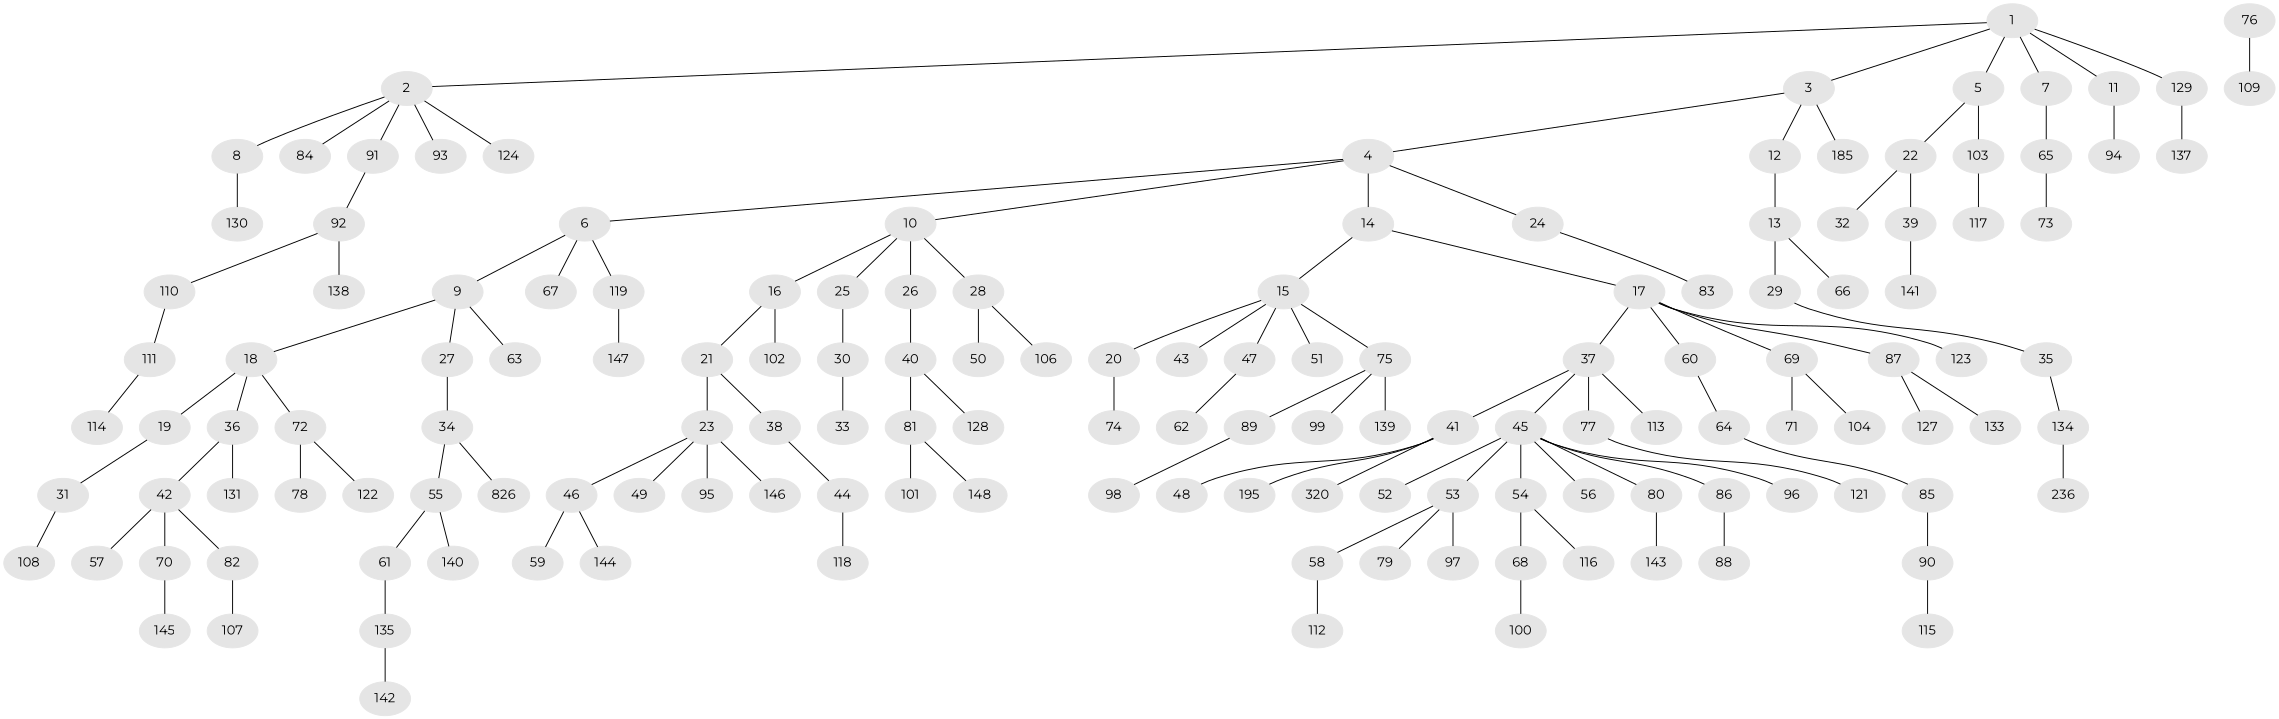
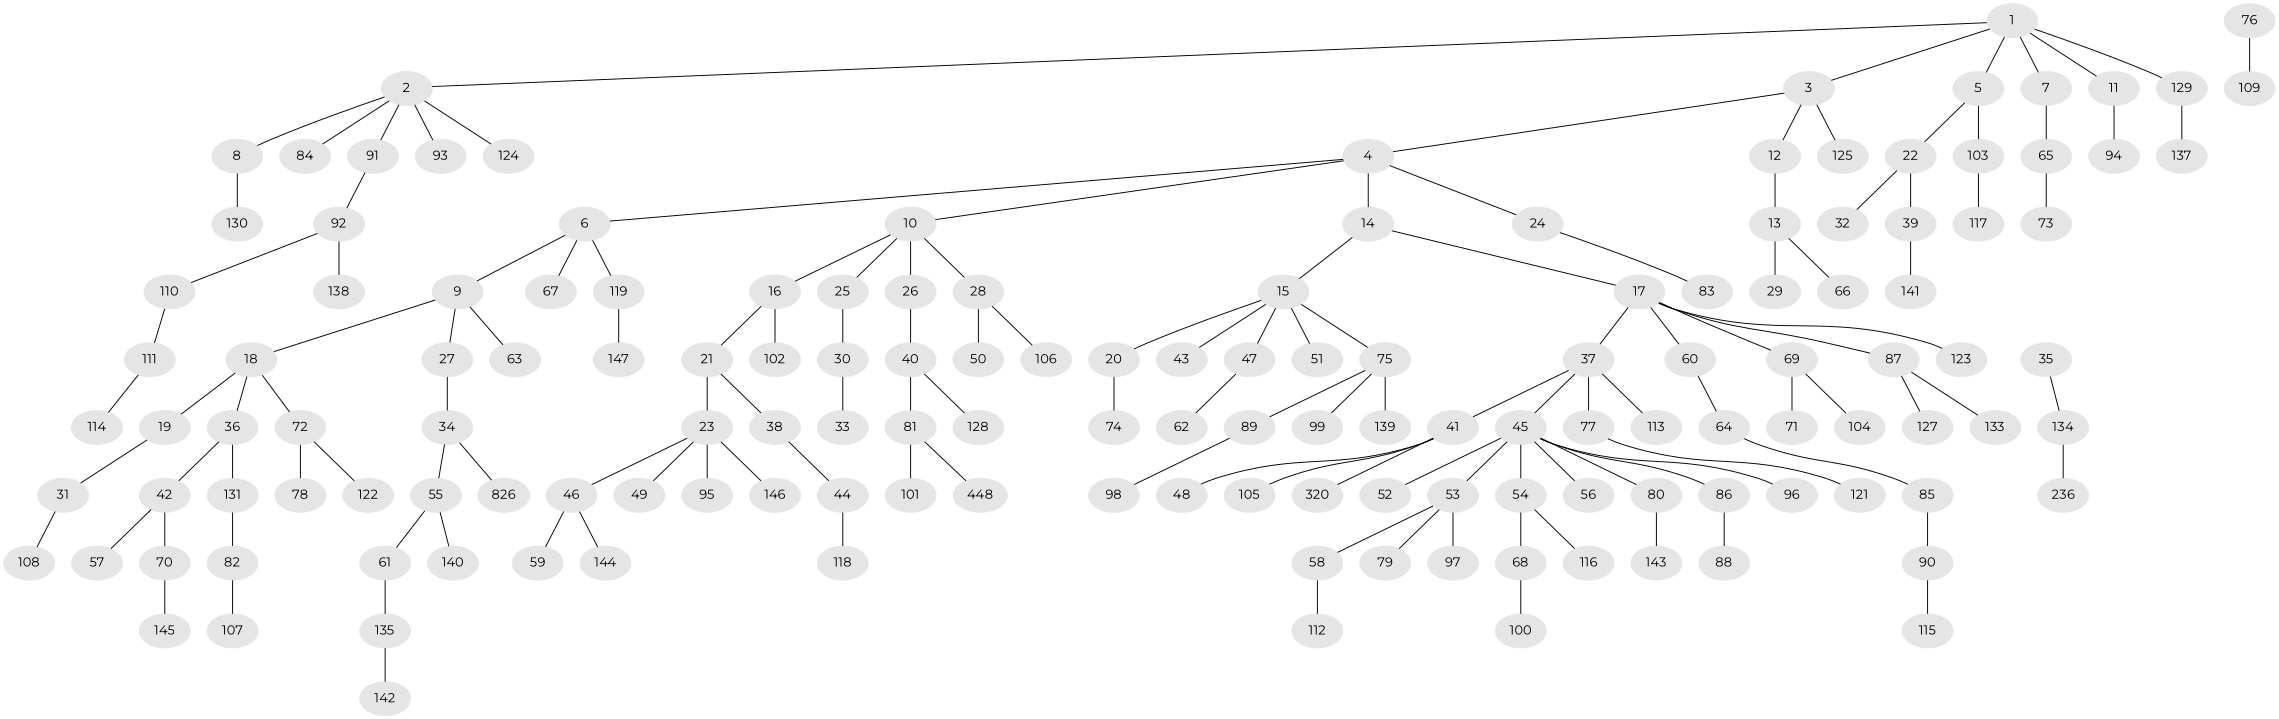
(1843, 156) -> (1843, 156)
(1909, 329) -> none
(980, 495) -> (980, 495)
(1250, 495) -> (1250, 495)
(199, 529) -> (233, 529)
